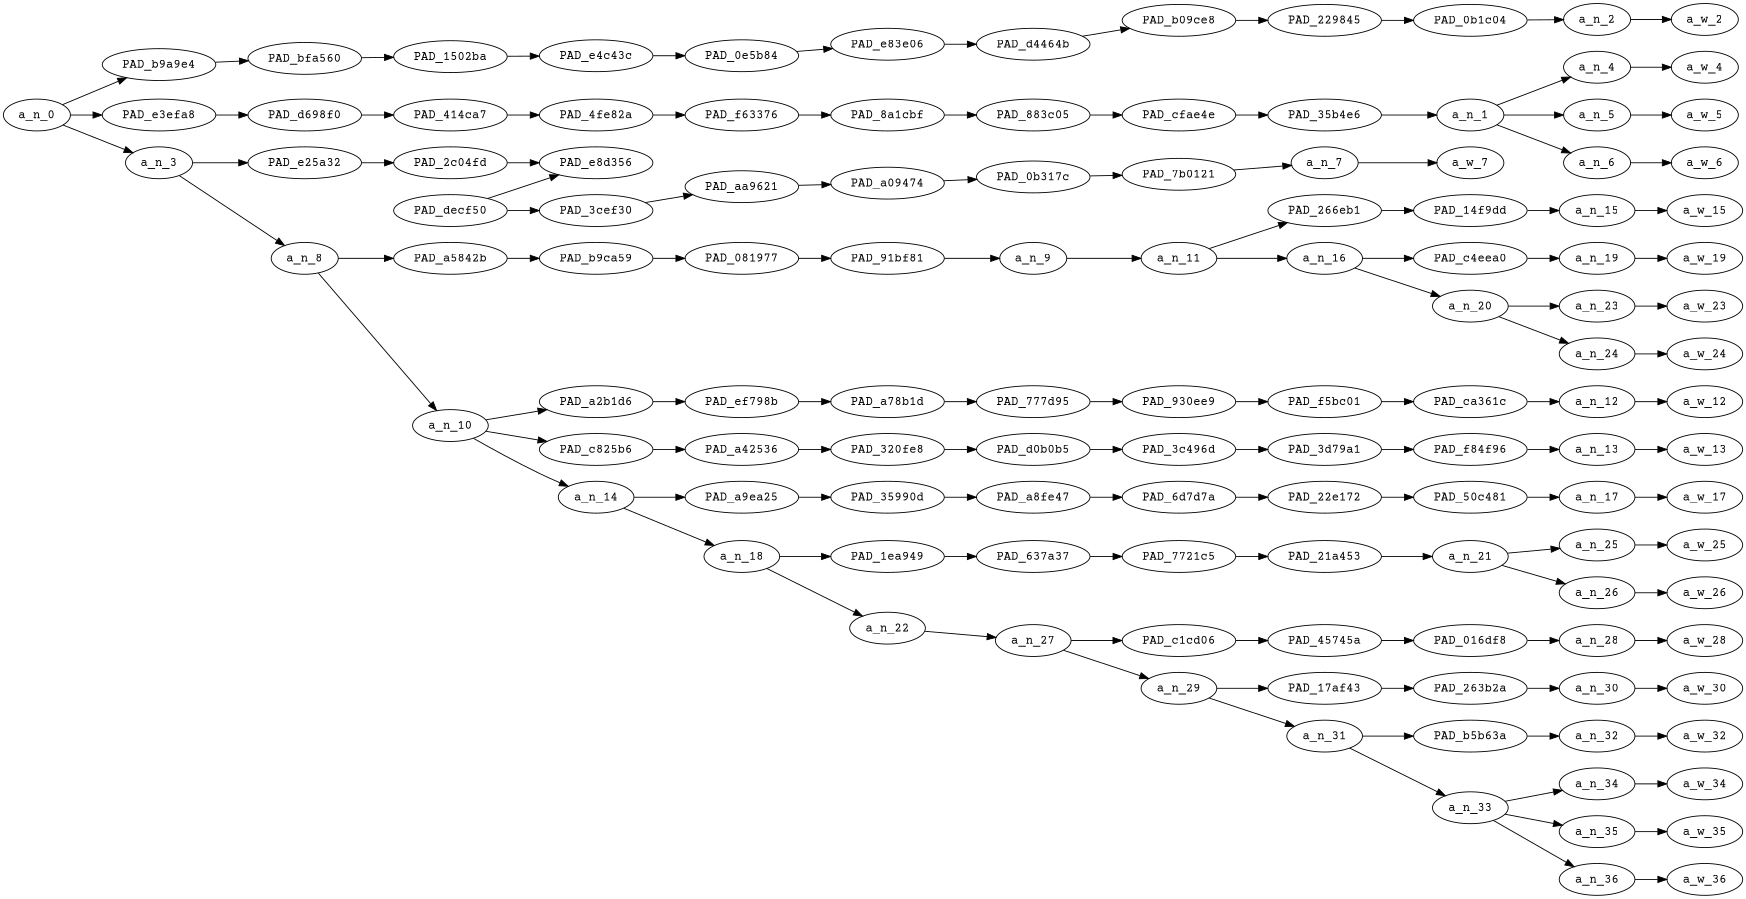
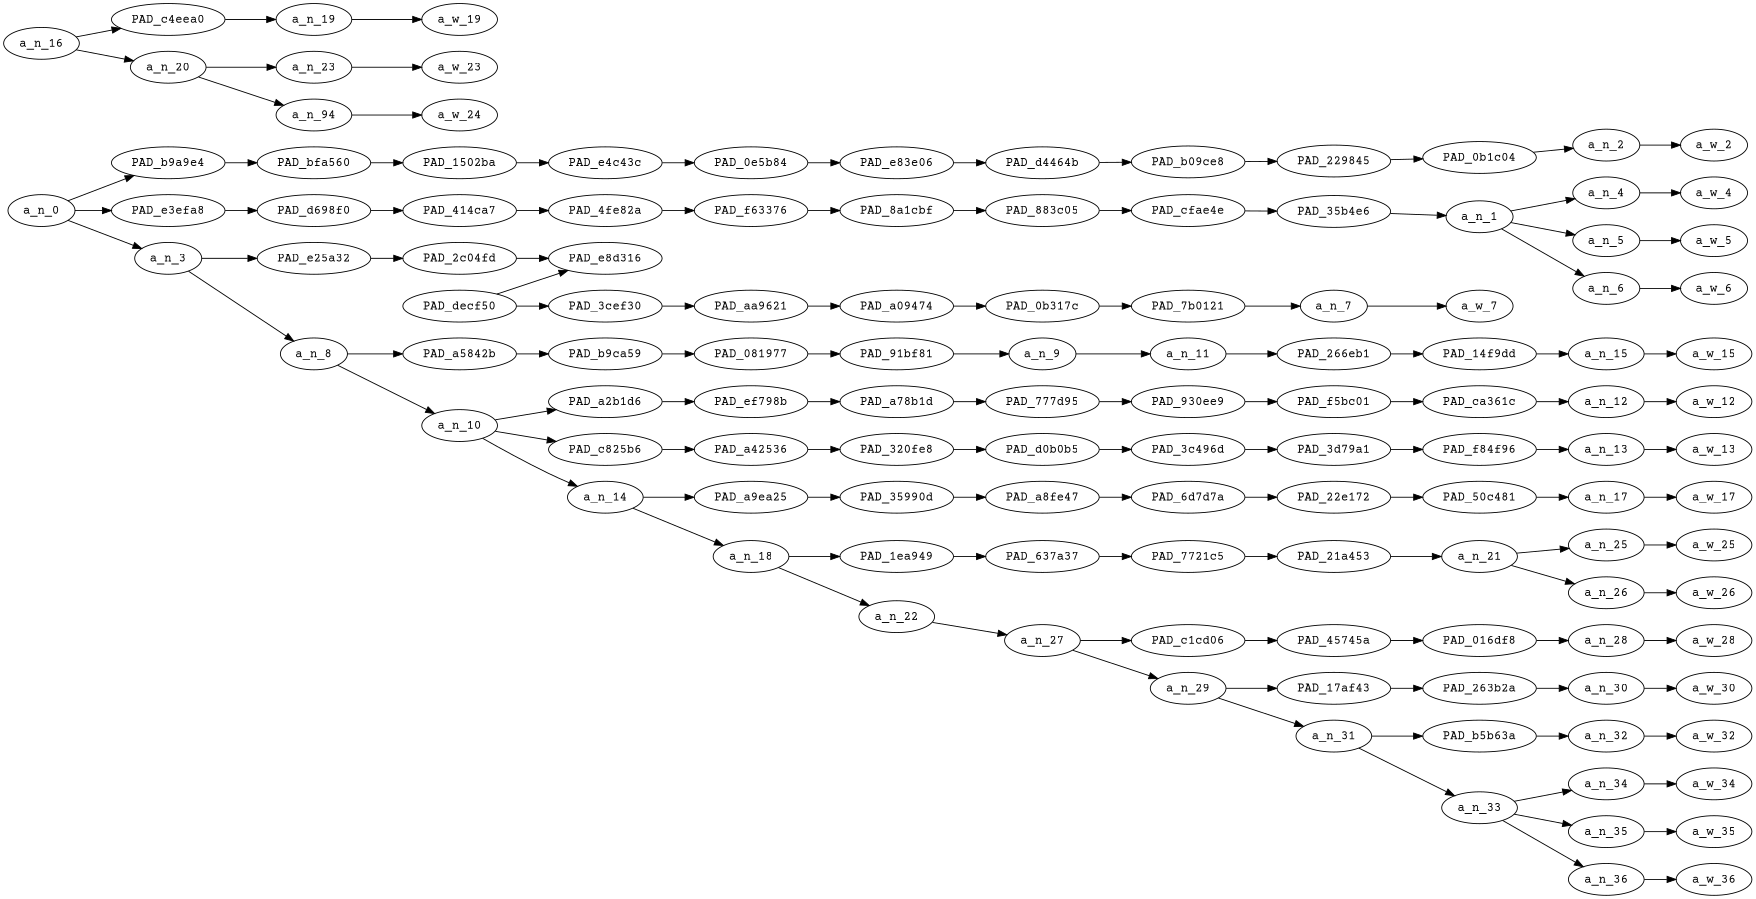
(596, 163) -> (605, 258)
(1247, 258) -> none
(1597, 354) -> (314, 115)
